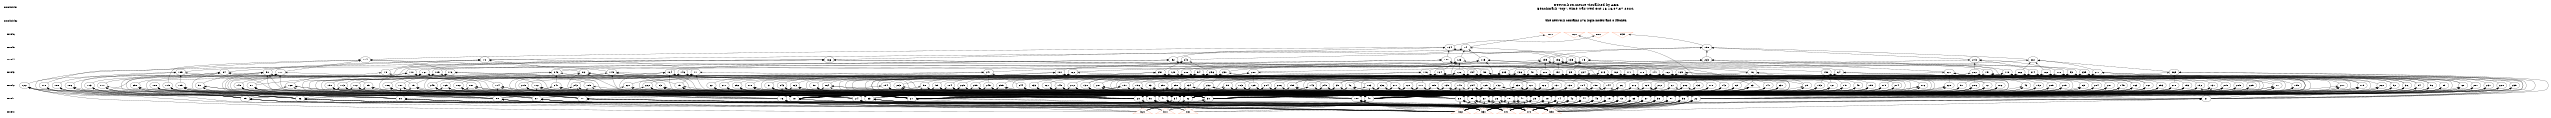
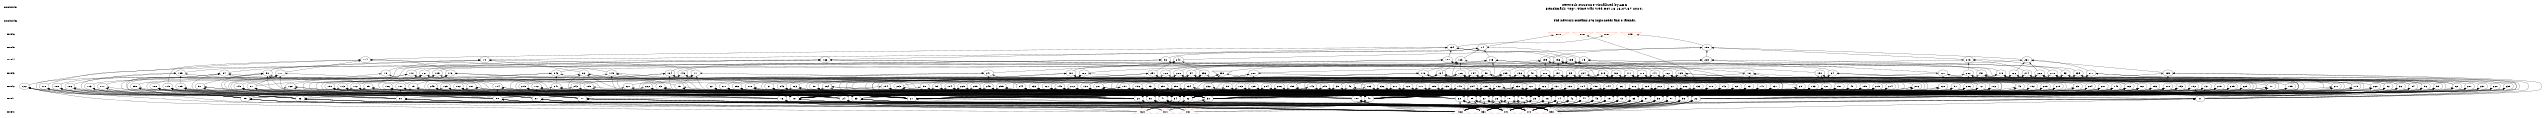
(1225, 72) -> (1222, 73)
(1752, 85) -> (1749, 86)
